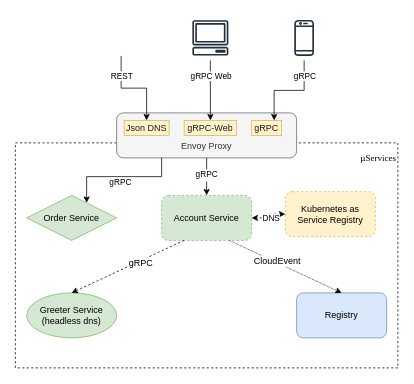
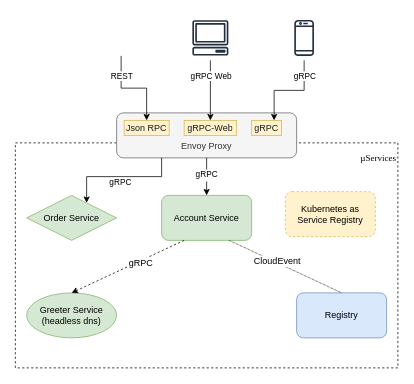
(147, 128) -> (147, 128)
(269, 215) -> none
(207, 218) -> (207, 218)
(335, 290) -> (338, 291)
